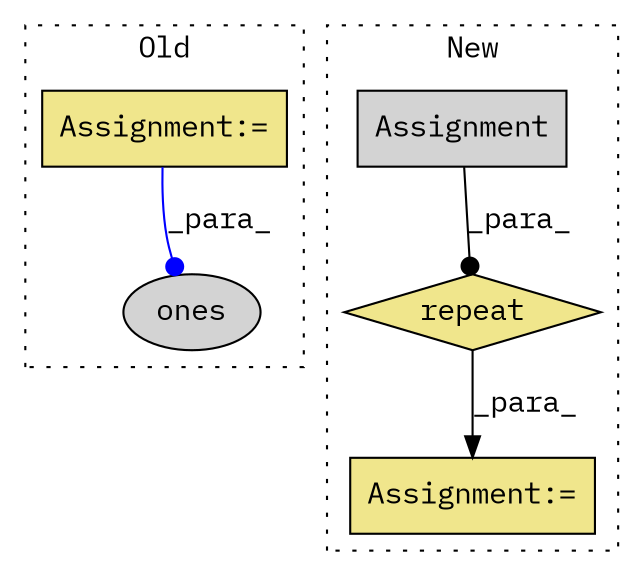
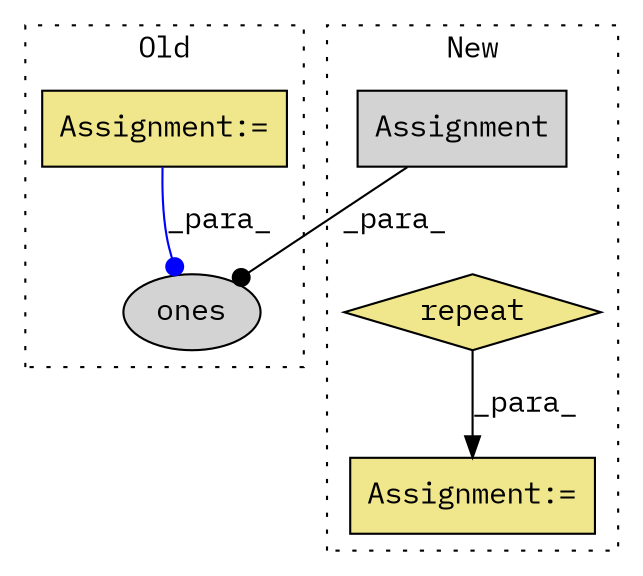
(467, 212) -> (340, 212)
